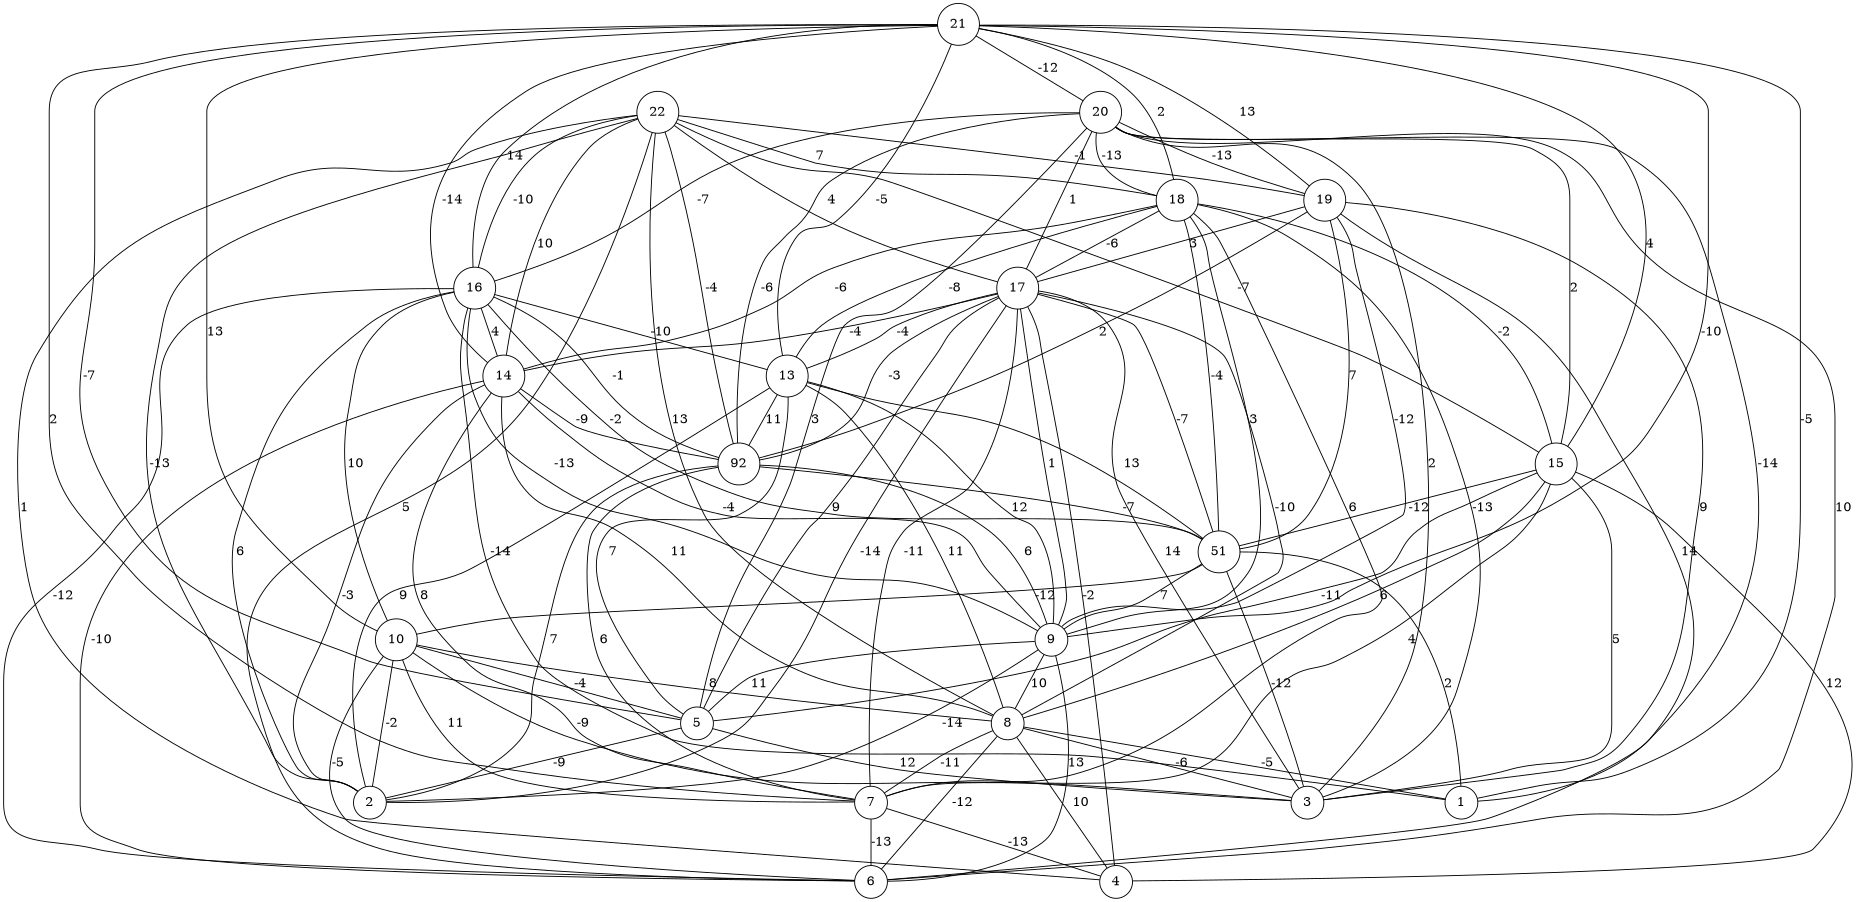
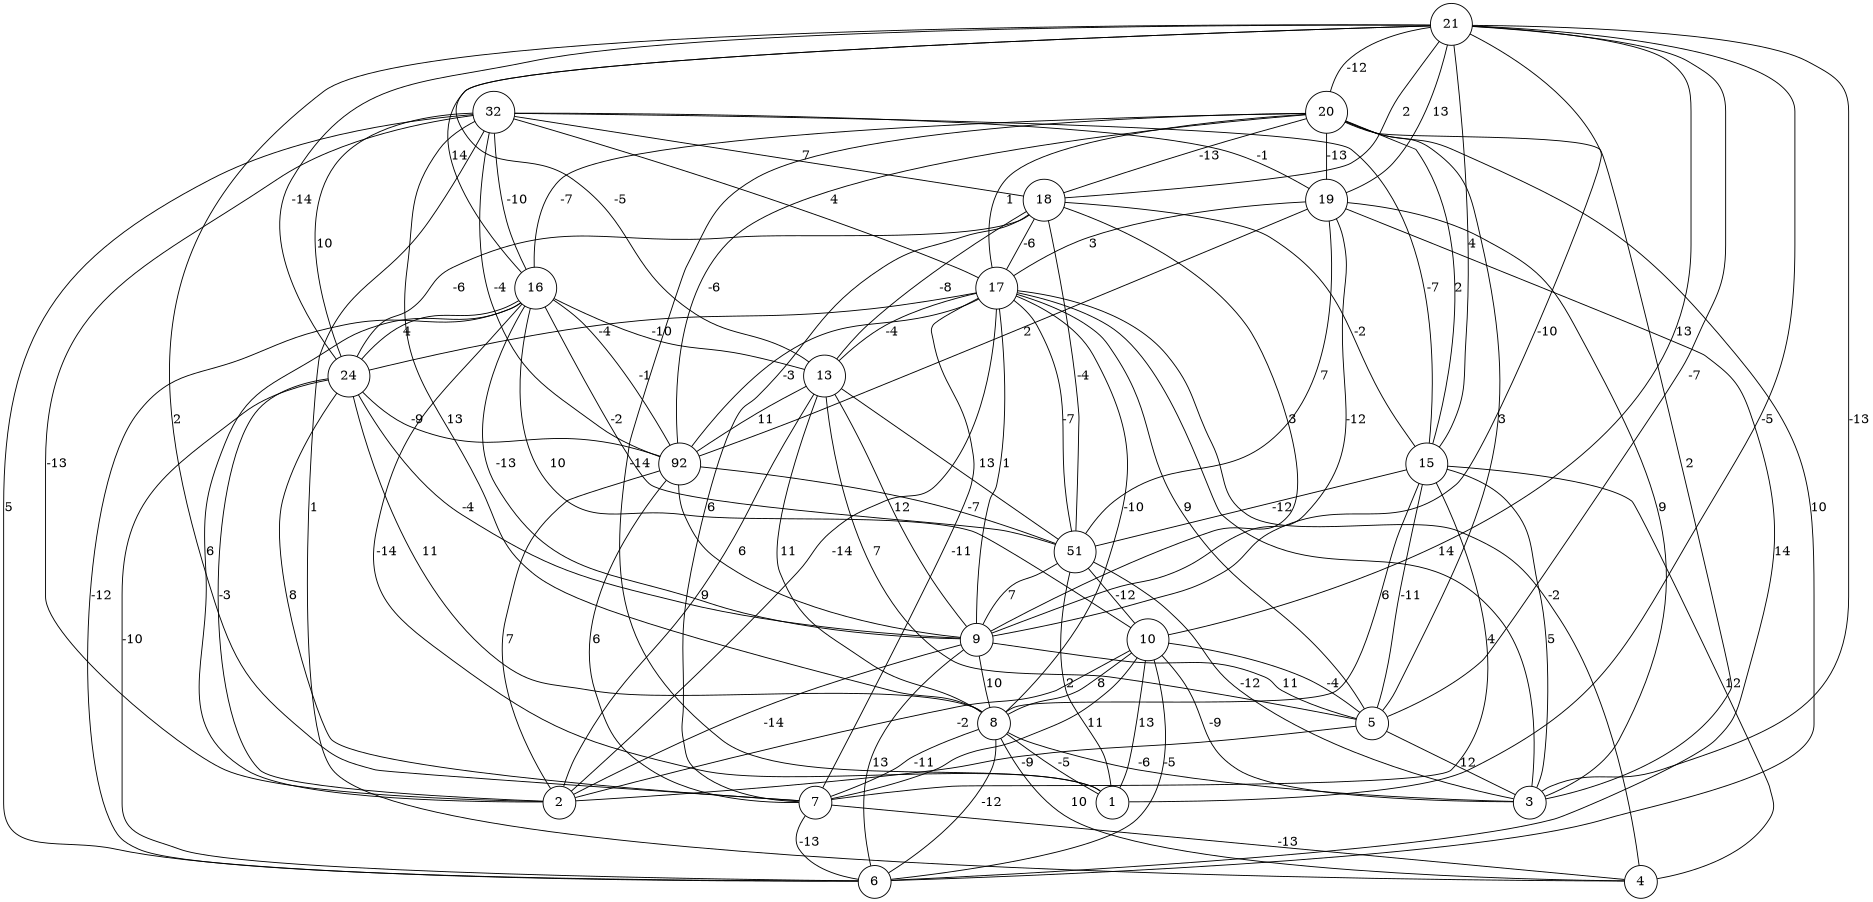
(658, 112) -> (494, 112)
(504, 376) -> (349, 376)
(1462, 474) -> (1849, 351)
none -> (1136, 725)
